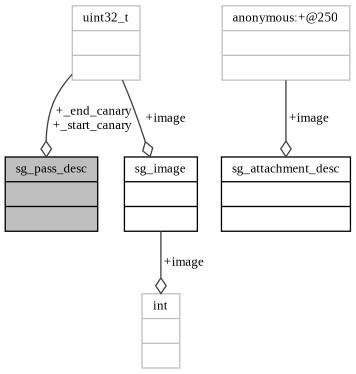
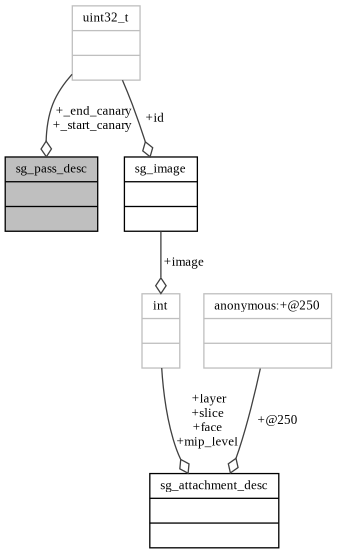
(165, 119) -> (154, 119)
(308, 119) -> (277, 421)
none -> (167, 415)
